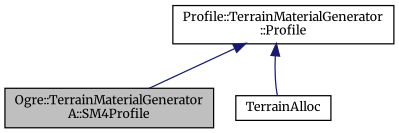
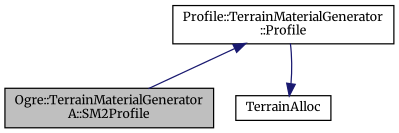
(275, 76) -> (292, 63)
(109, 108) -> (109, 108)
